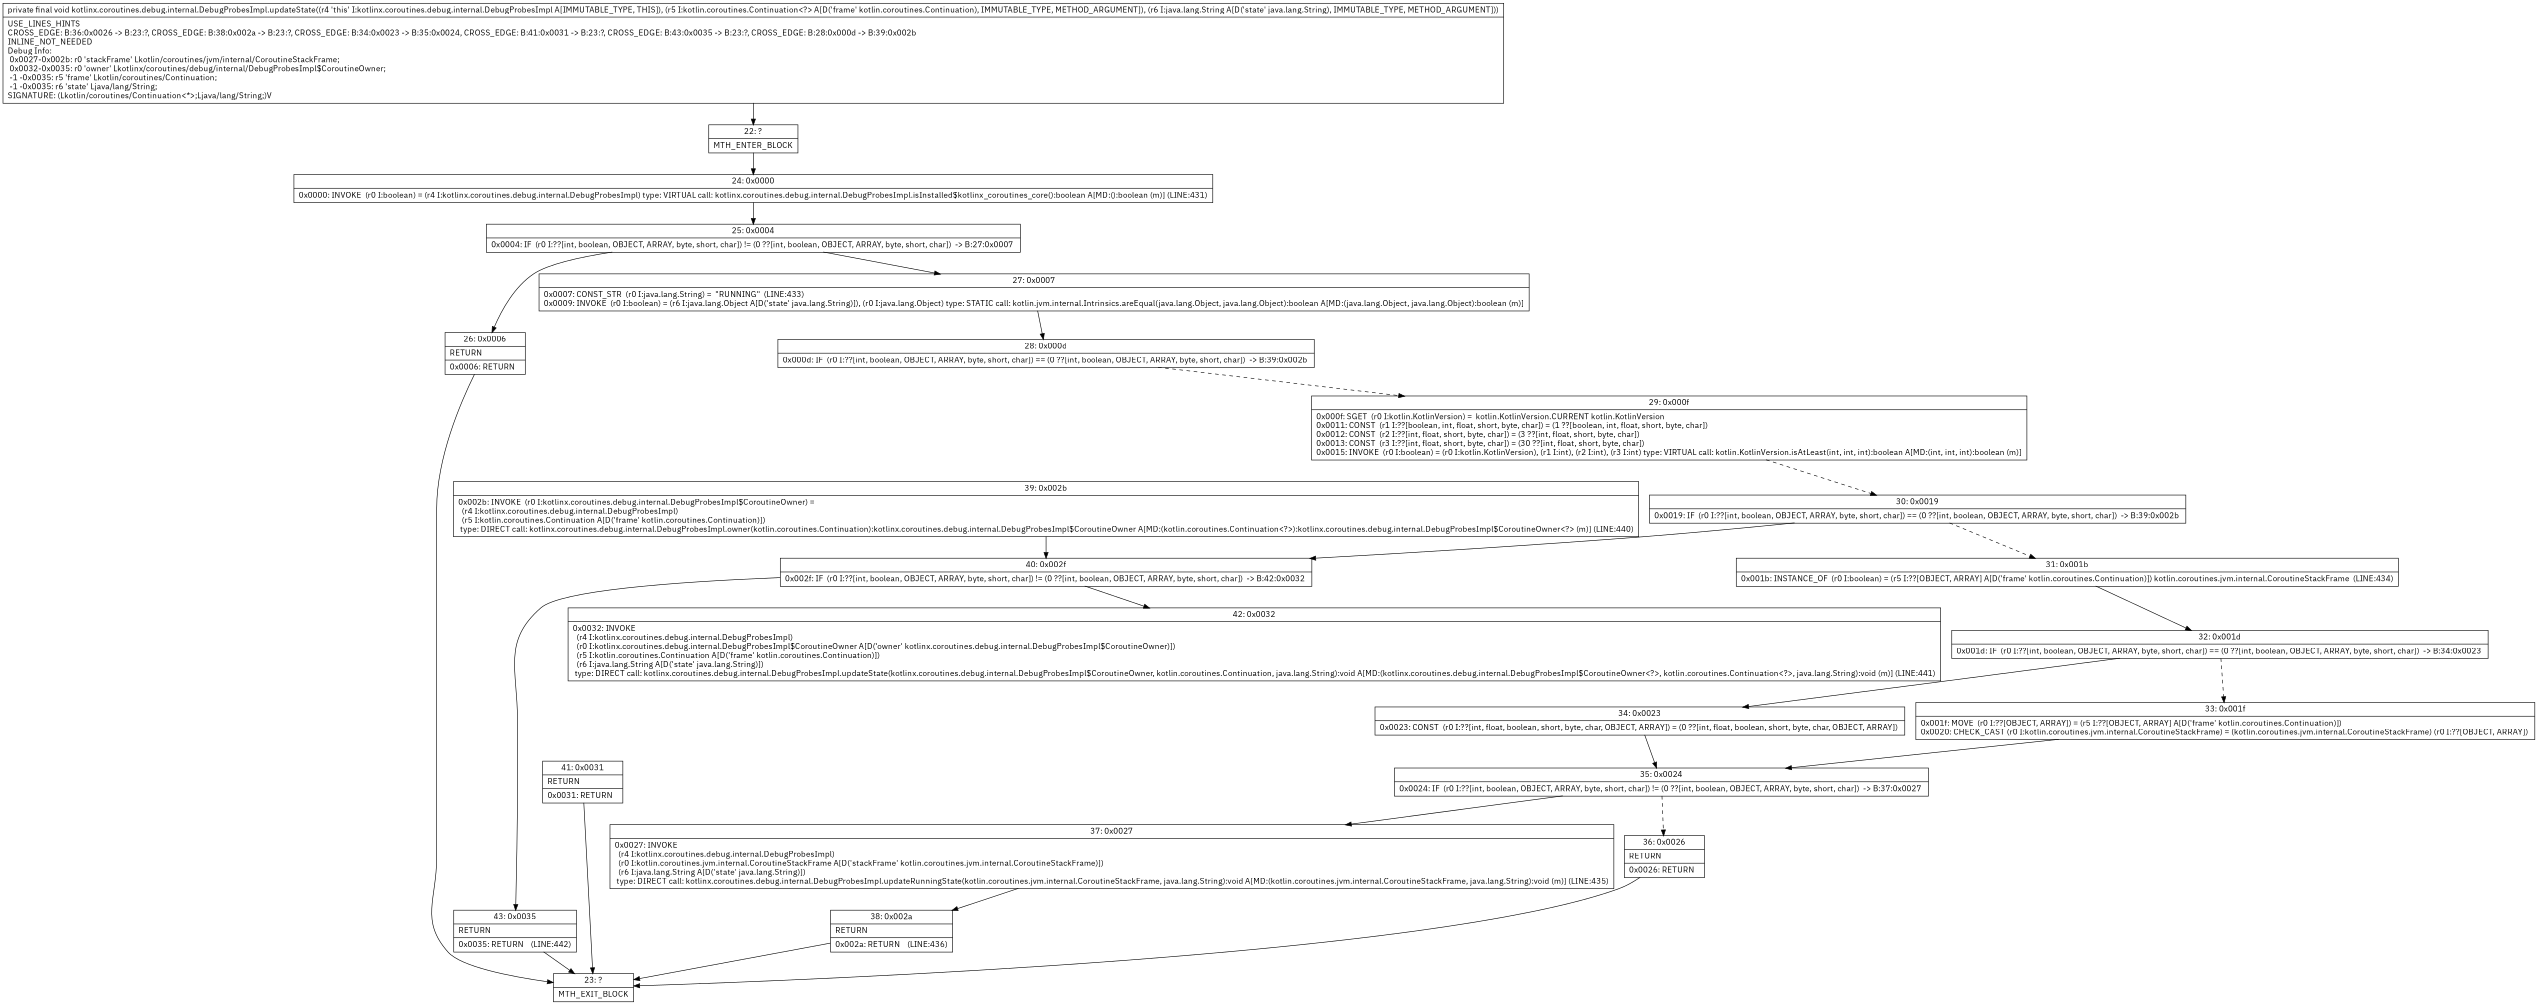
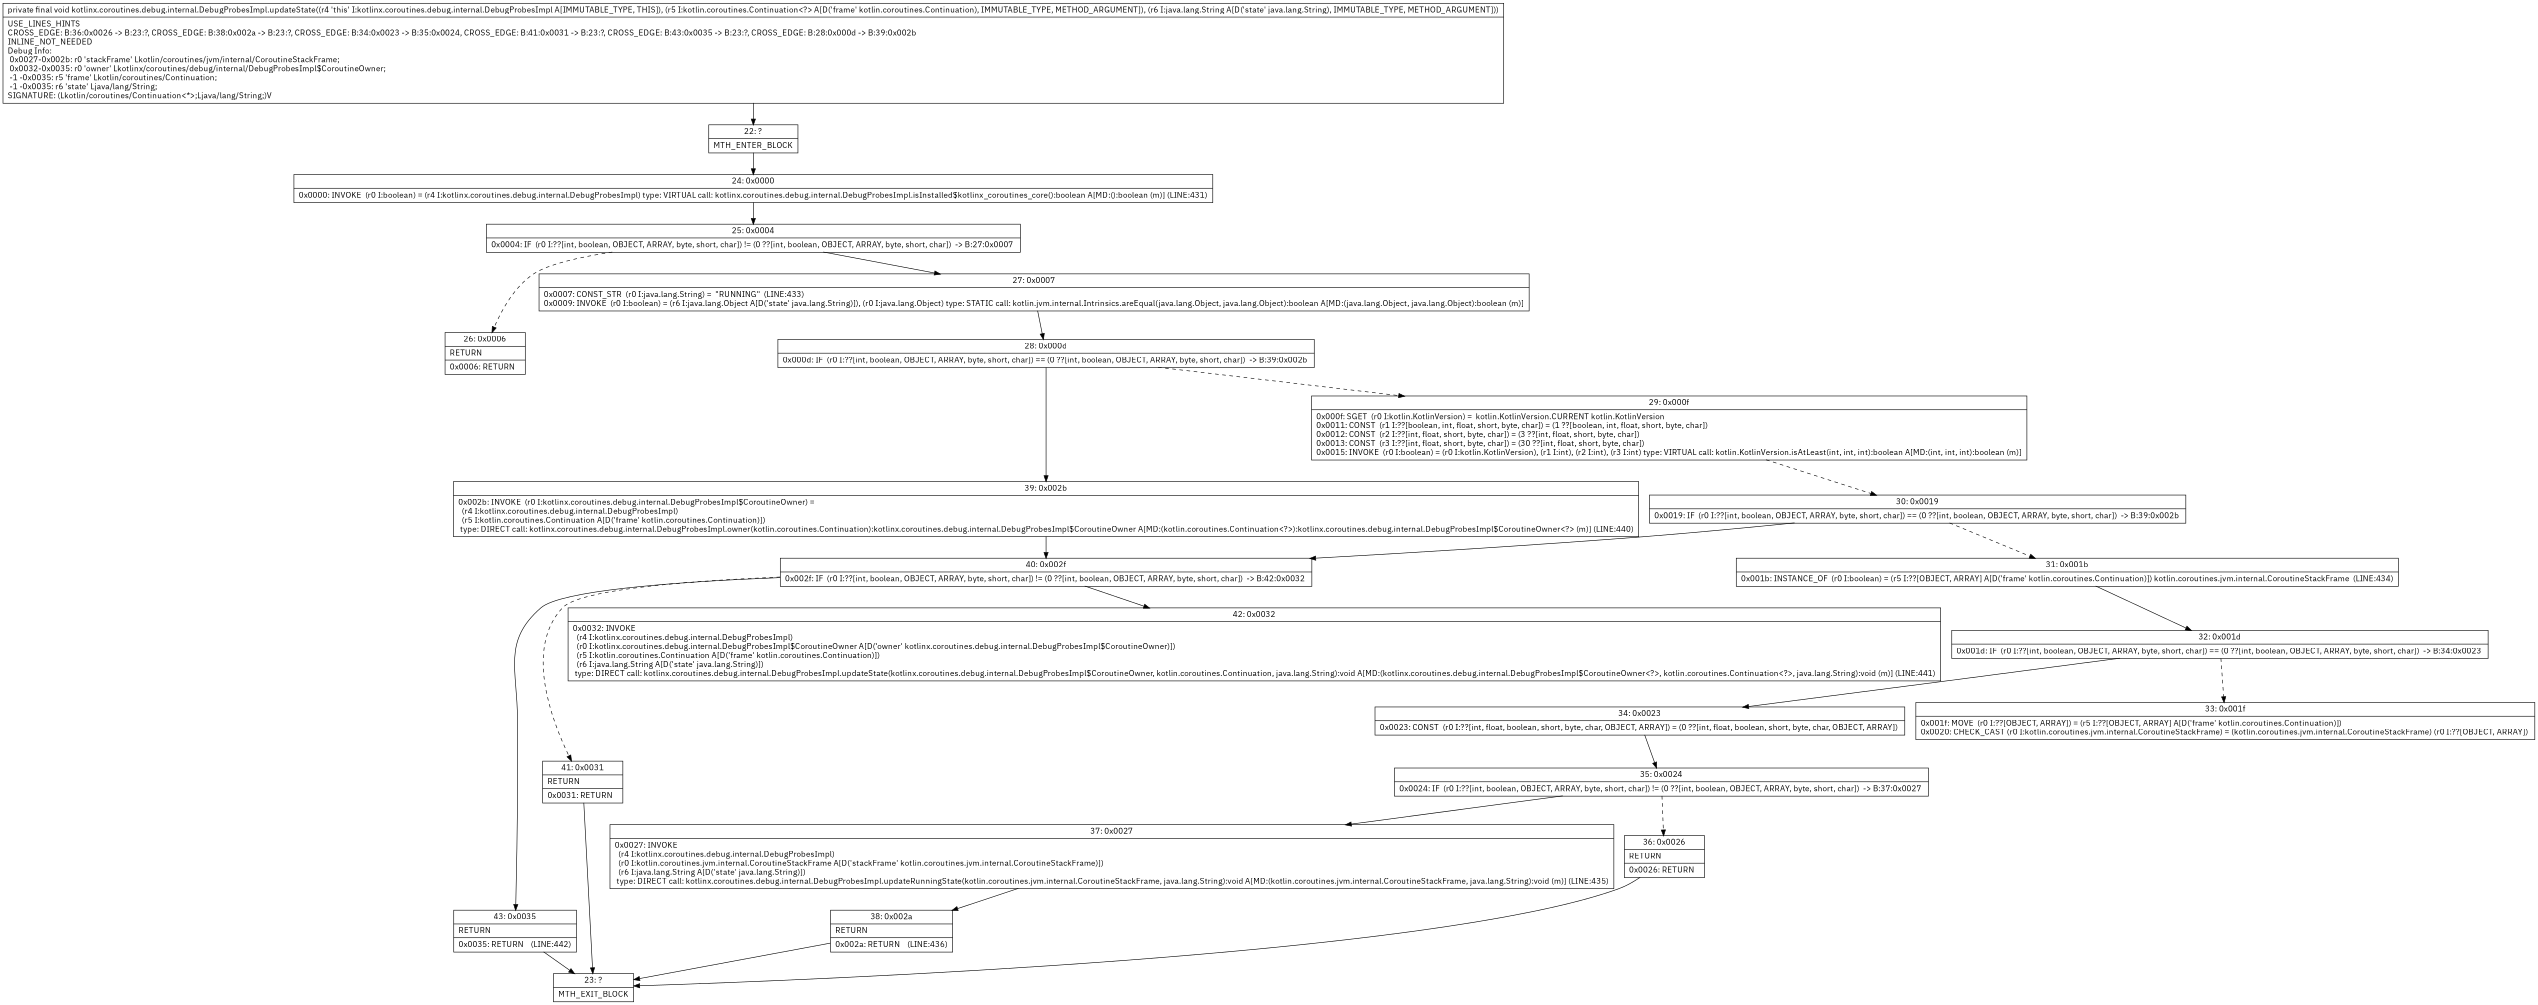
(540, 270) -> (540, 270)
none -> (1046, 422)
none -> (583, 598)
(437, 715) -> none
(1925, 753) -> none
